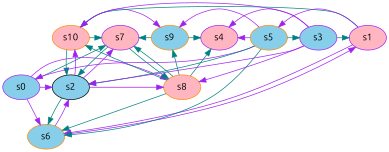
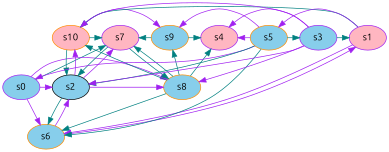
(182, 87) -> (182, 87)
